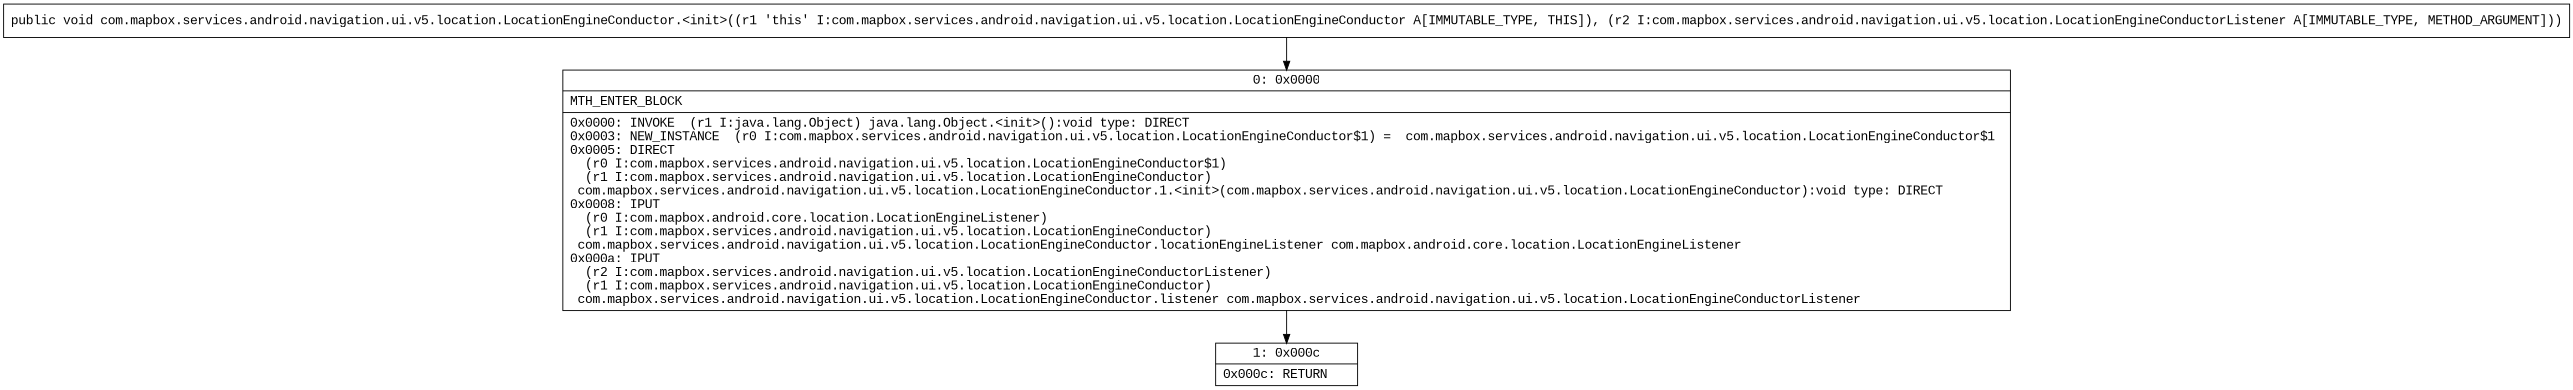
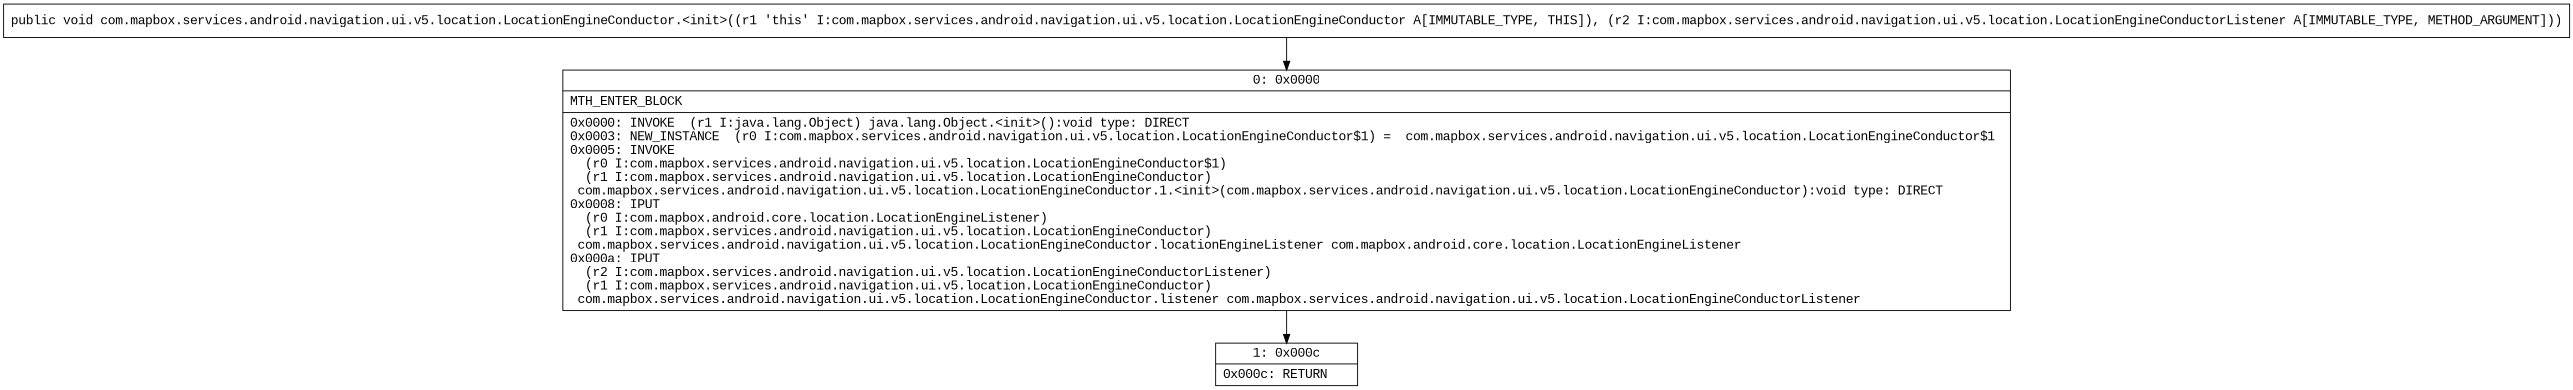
(630, 150) -> (630, 150)
